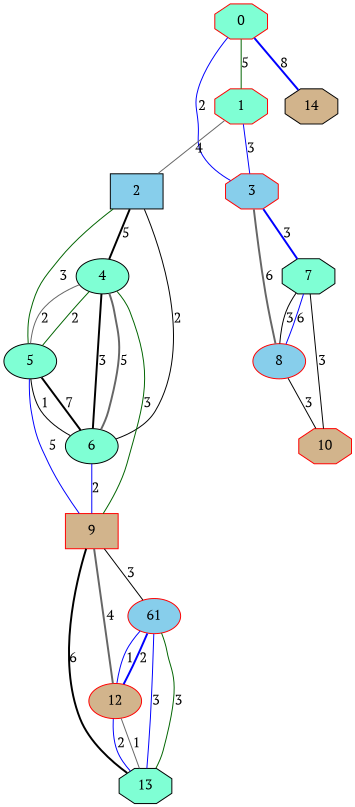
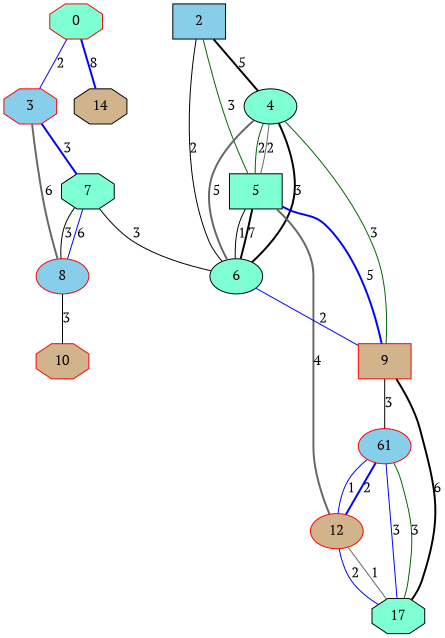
(241, 106) -> none
(30, 361) -> (256, 191)
(317, 361) -> (149, 250)
(43, 450) -> (351, 259)
(104, 616) -> (313, 357)
(145, 786) -> (398, 616)
